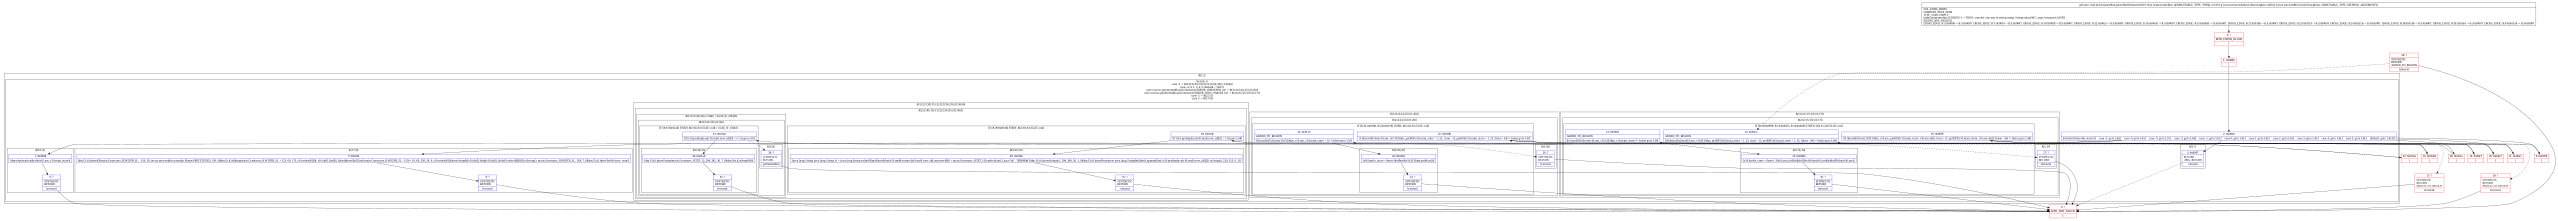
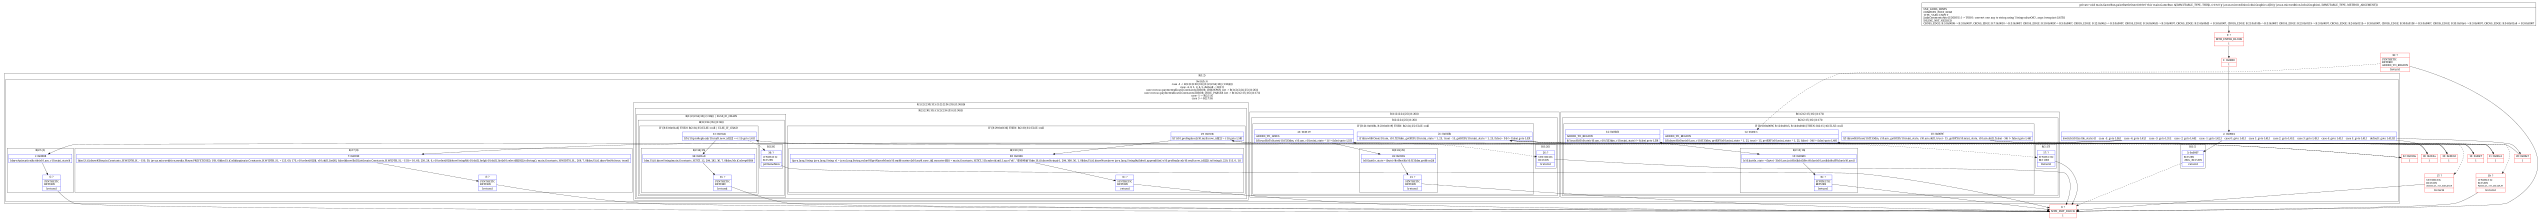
(1269, 136) -> (1268, 136)
(2542, 159) -> none
